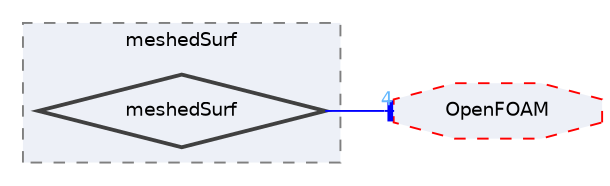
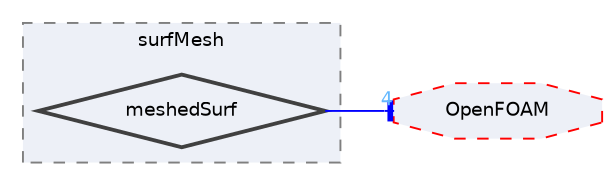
(182, 41) -> (182, 41)
